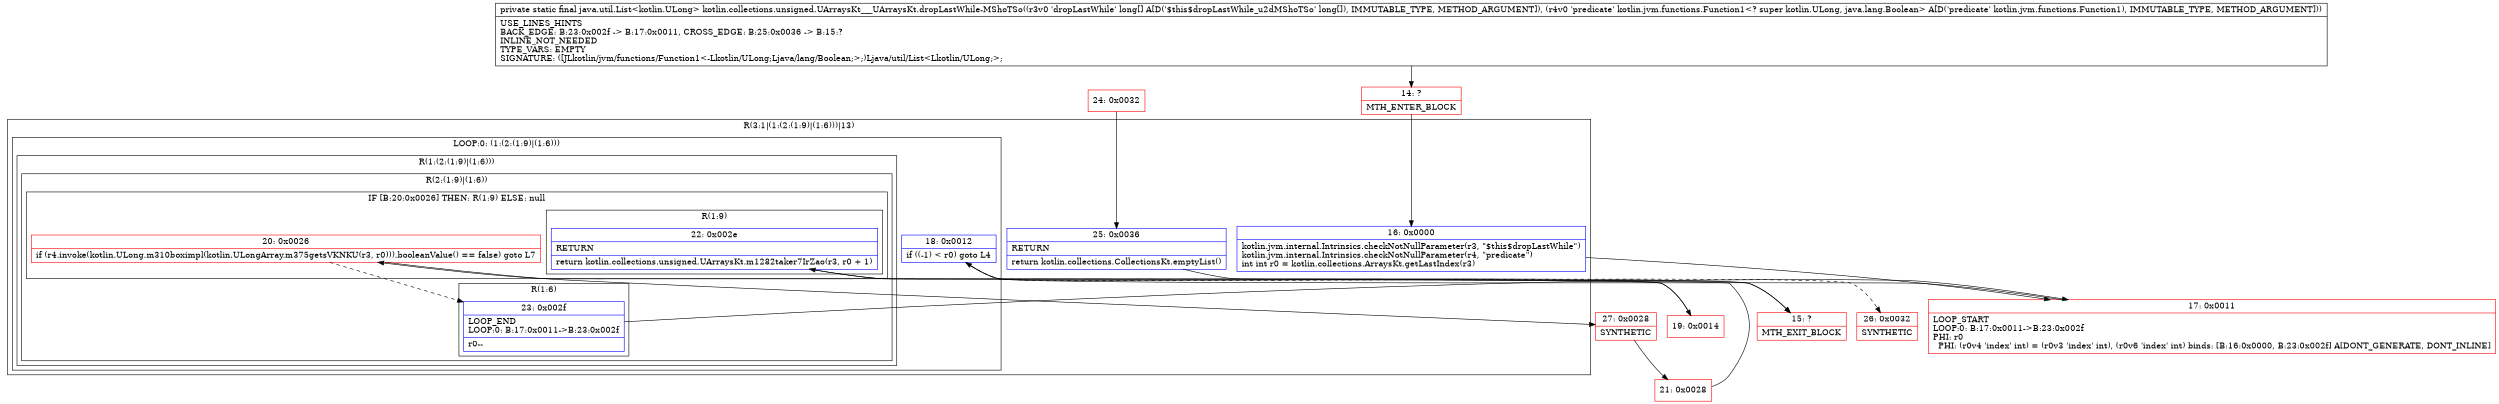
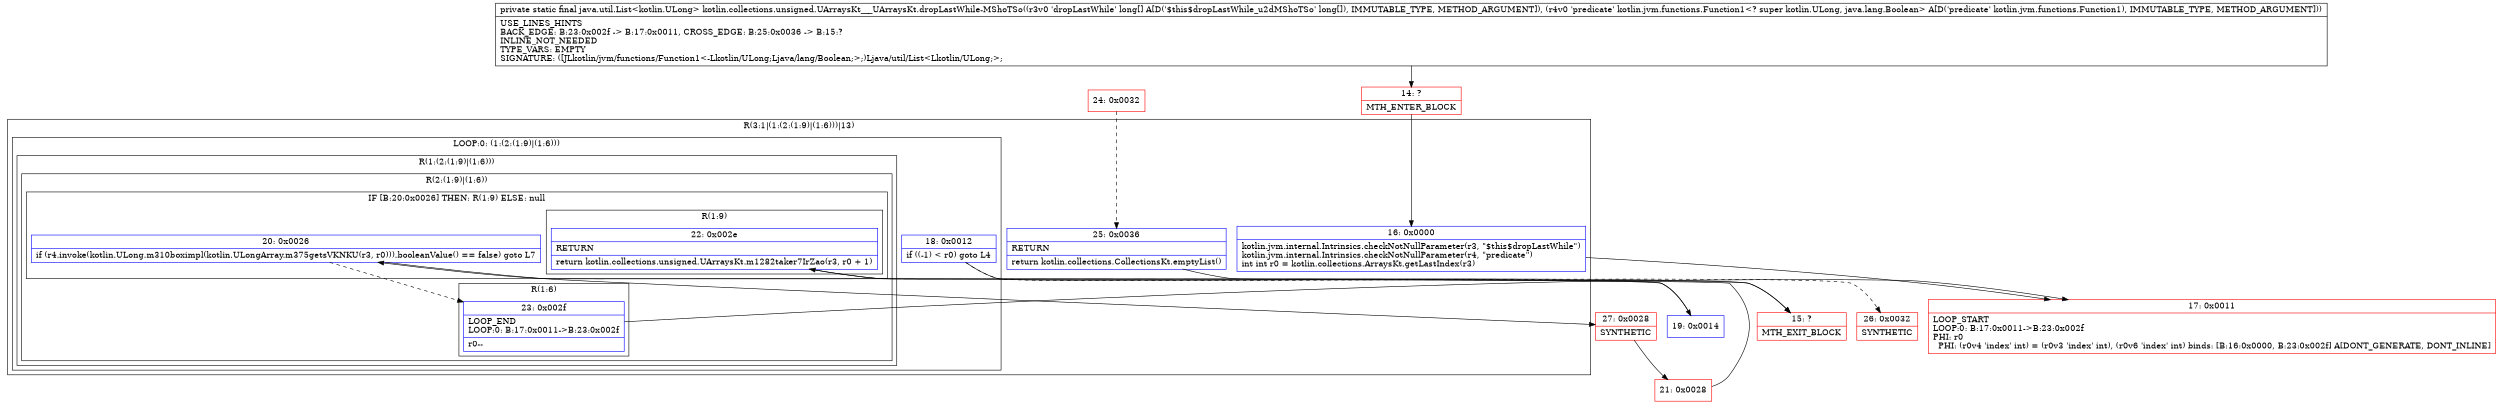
(1117, 167) -> (1117, 167)
(286, 249) -> (286, 249)
(1515, 283) -> none
(1696, 326) -> (1696, 326)
